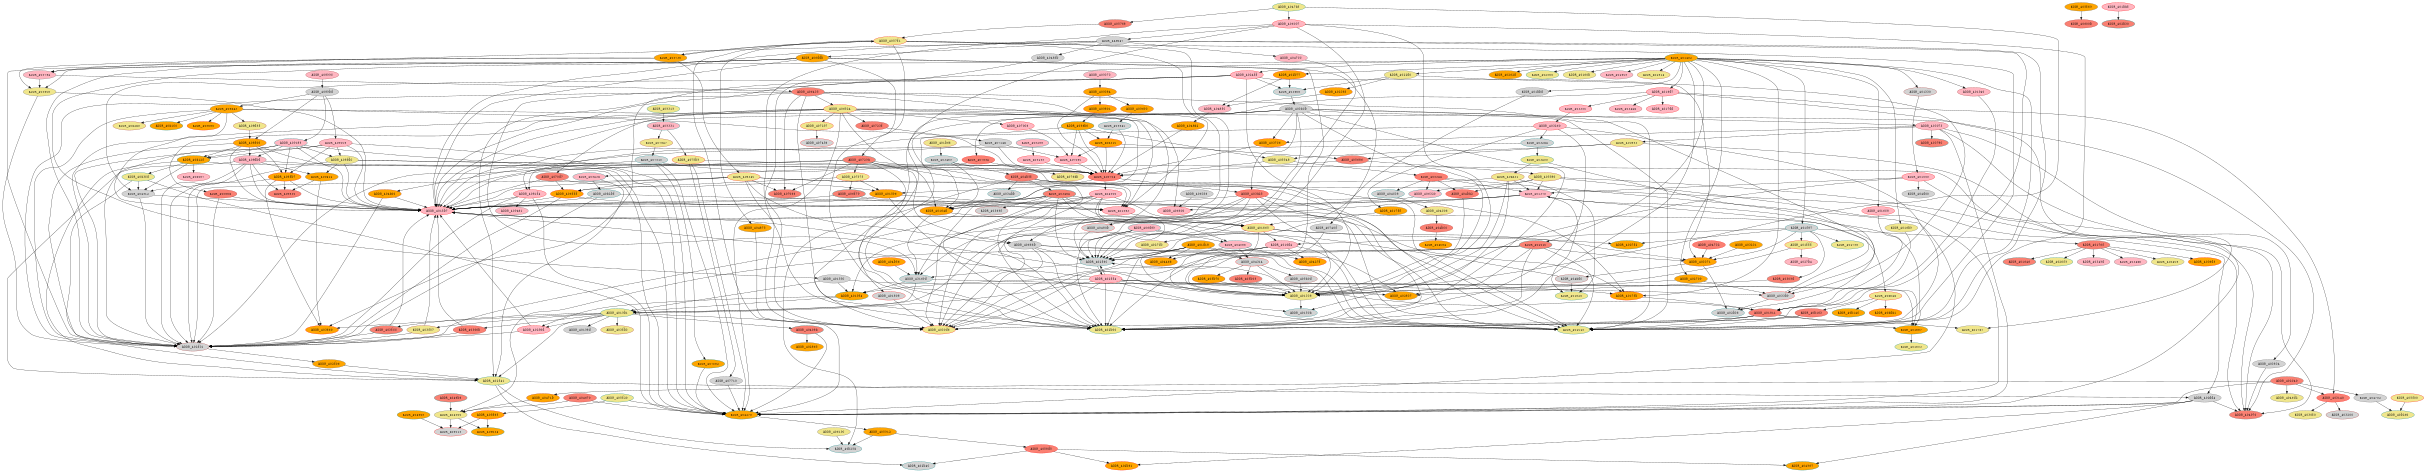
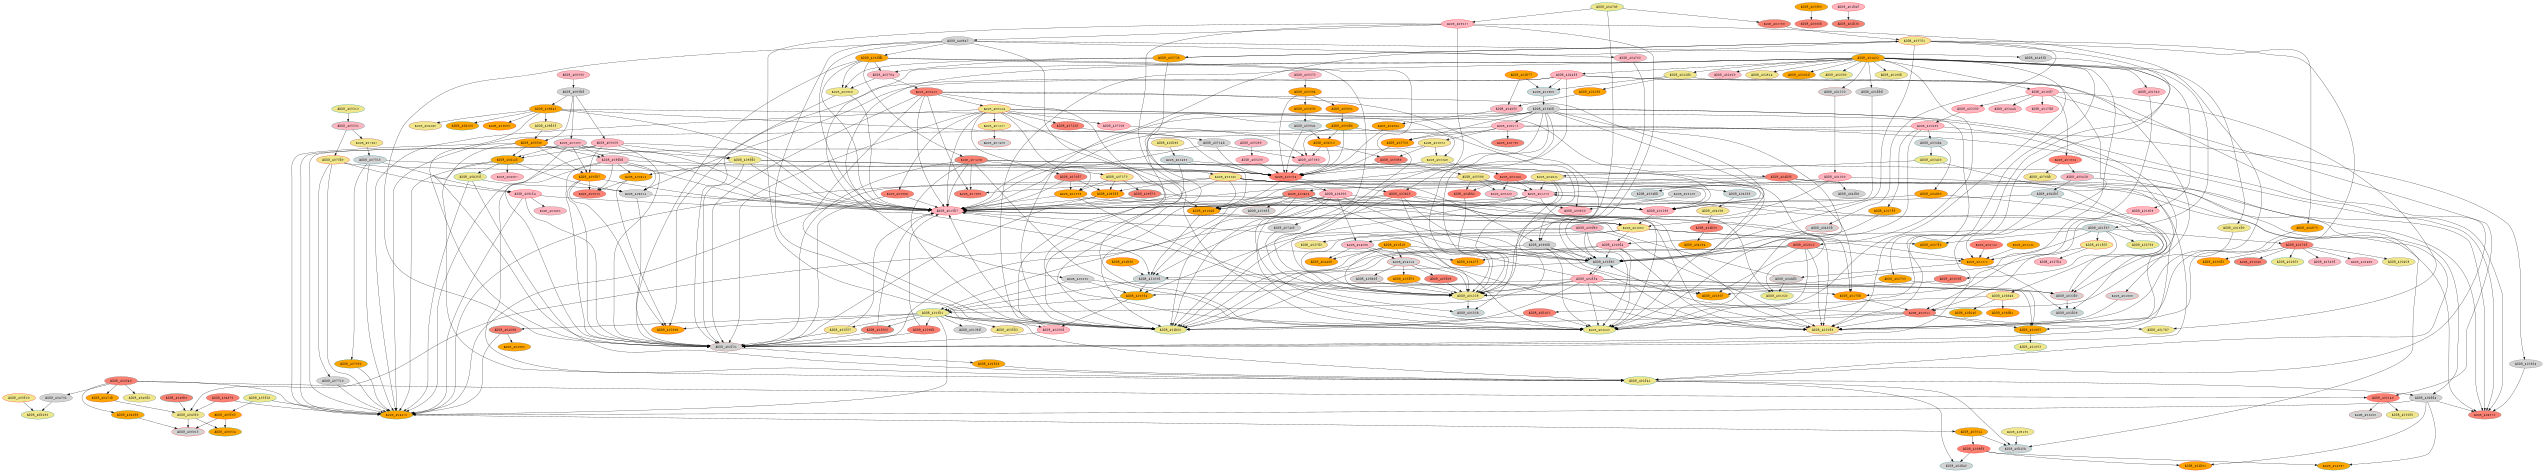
(1487, 66) -> none
none -> (82, 399)
